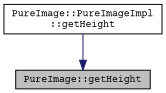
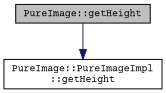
(83, 47) -> (83, 36)
